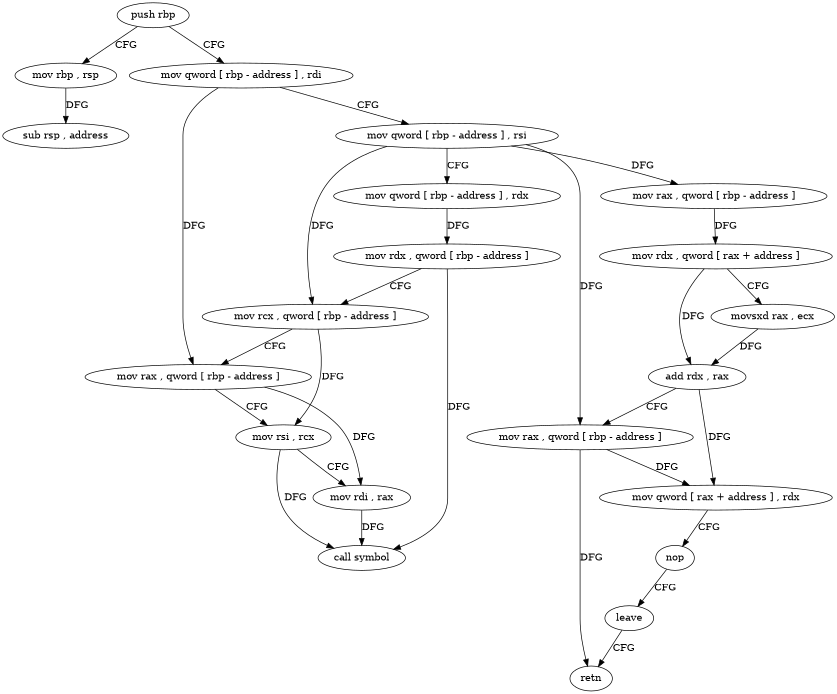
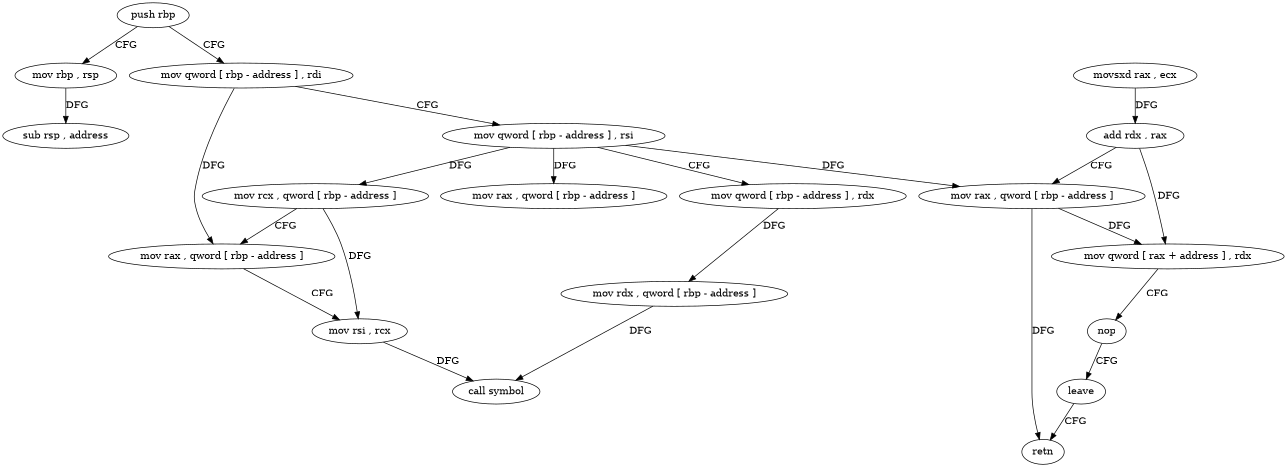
(716, 256) -> none
(384, 285) -> none
(362, 498) -> none
